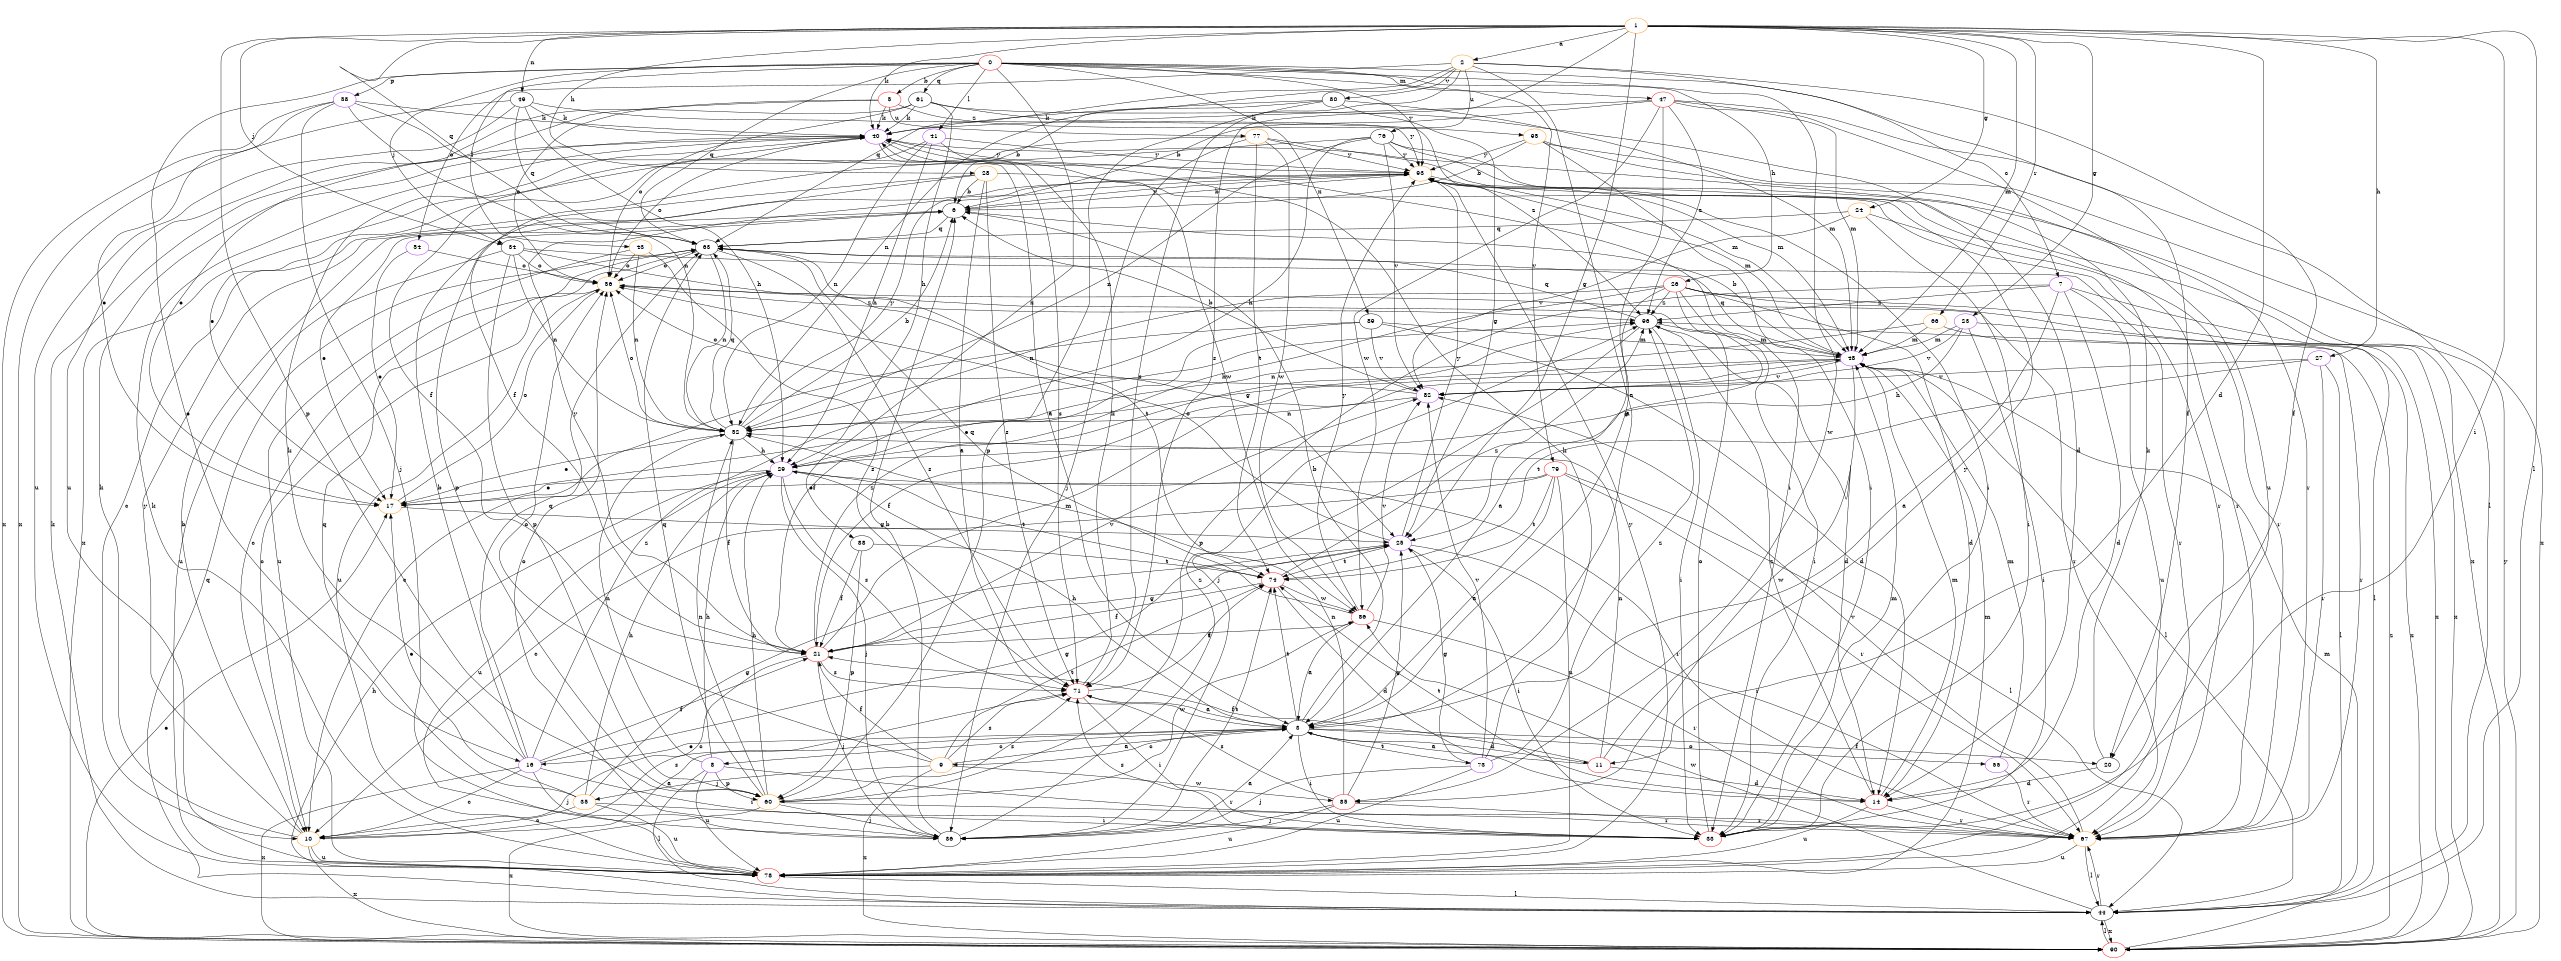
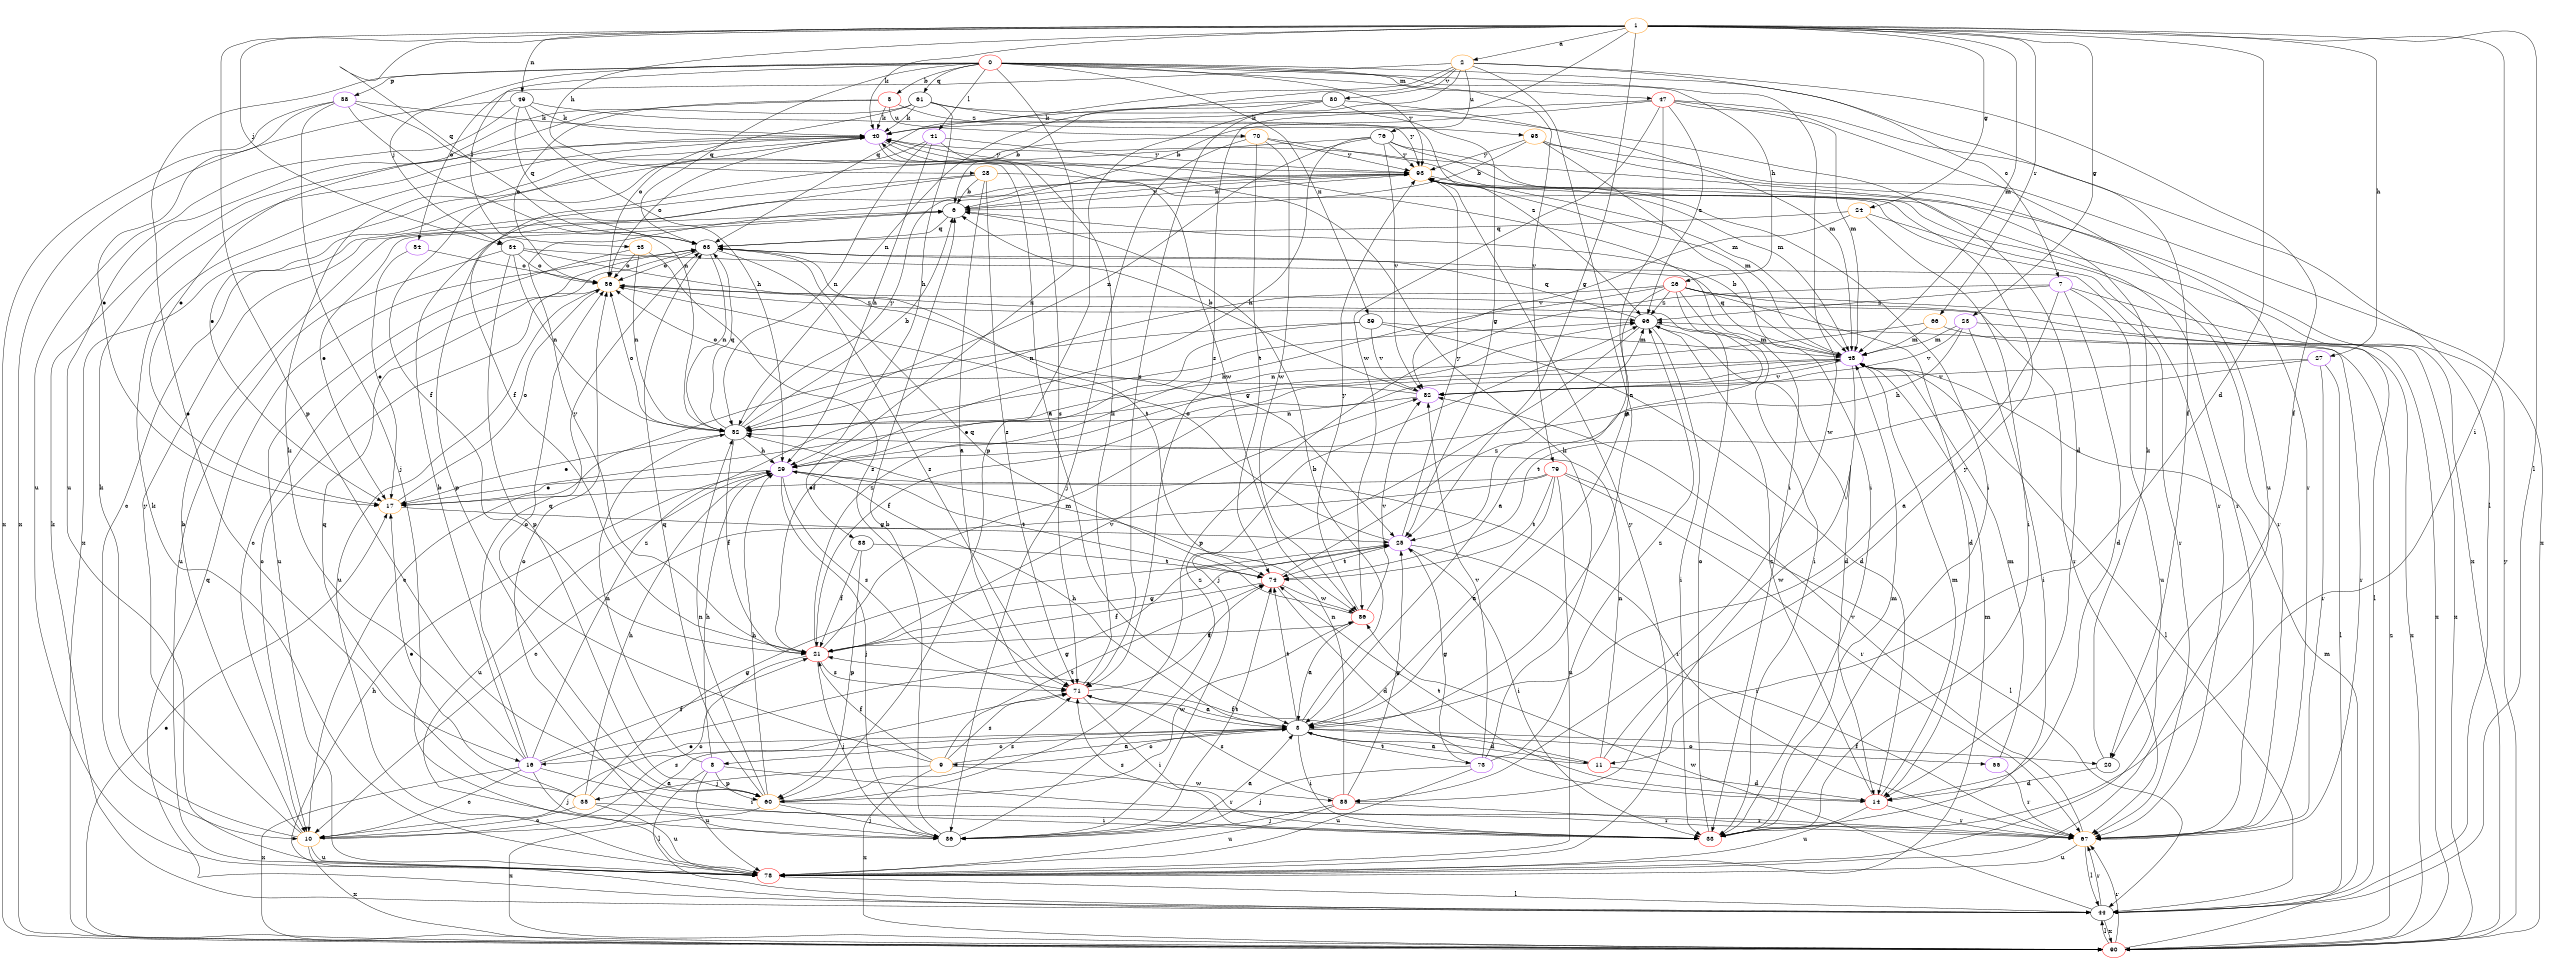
(1257, 137) -> (1257, 137)
(1716, 748) -> (2115, 893)
